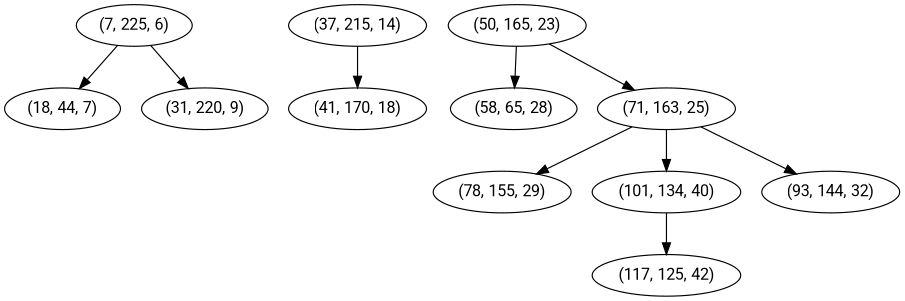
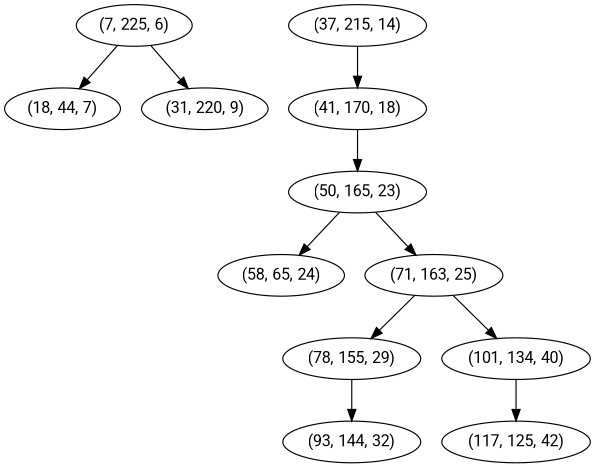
(514, 109) -> (281, 275)
none -> (358, 145)
(743, 148) -> (352, 395)
